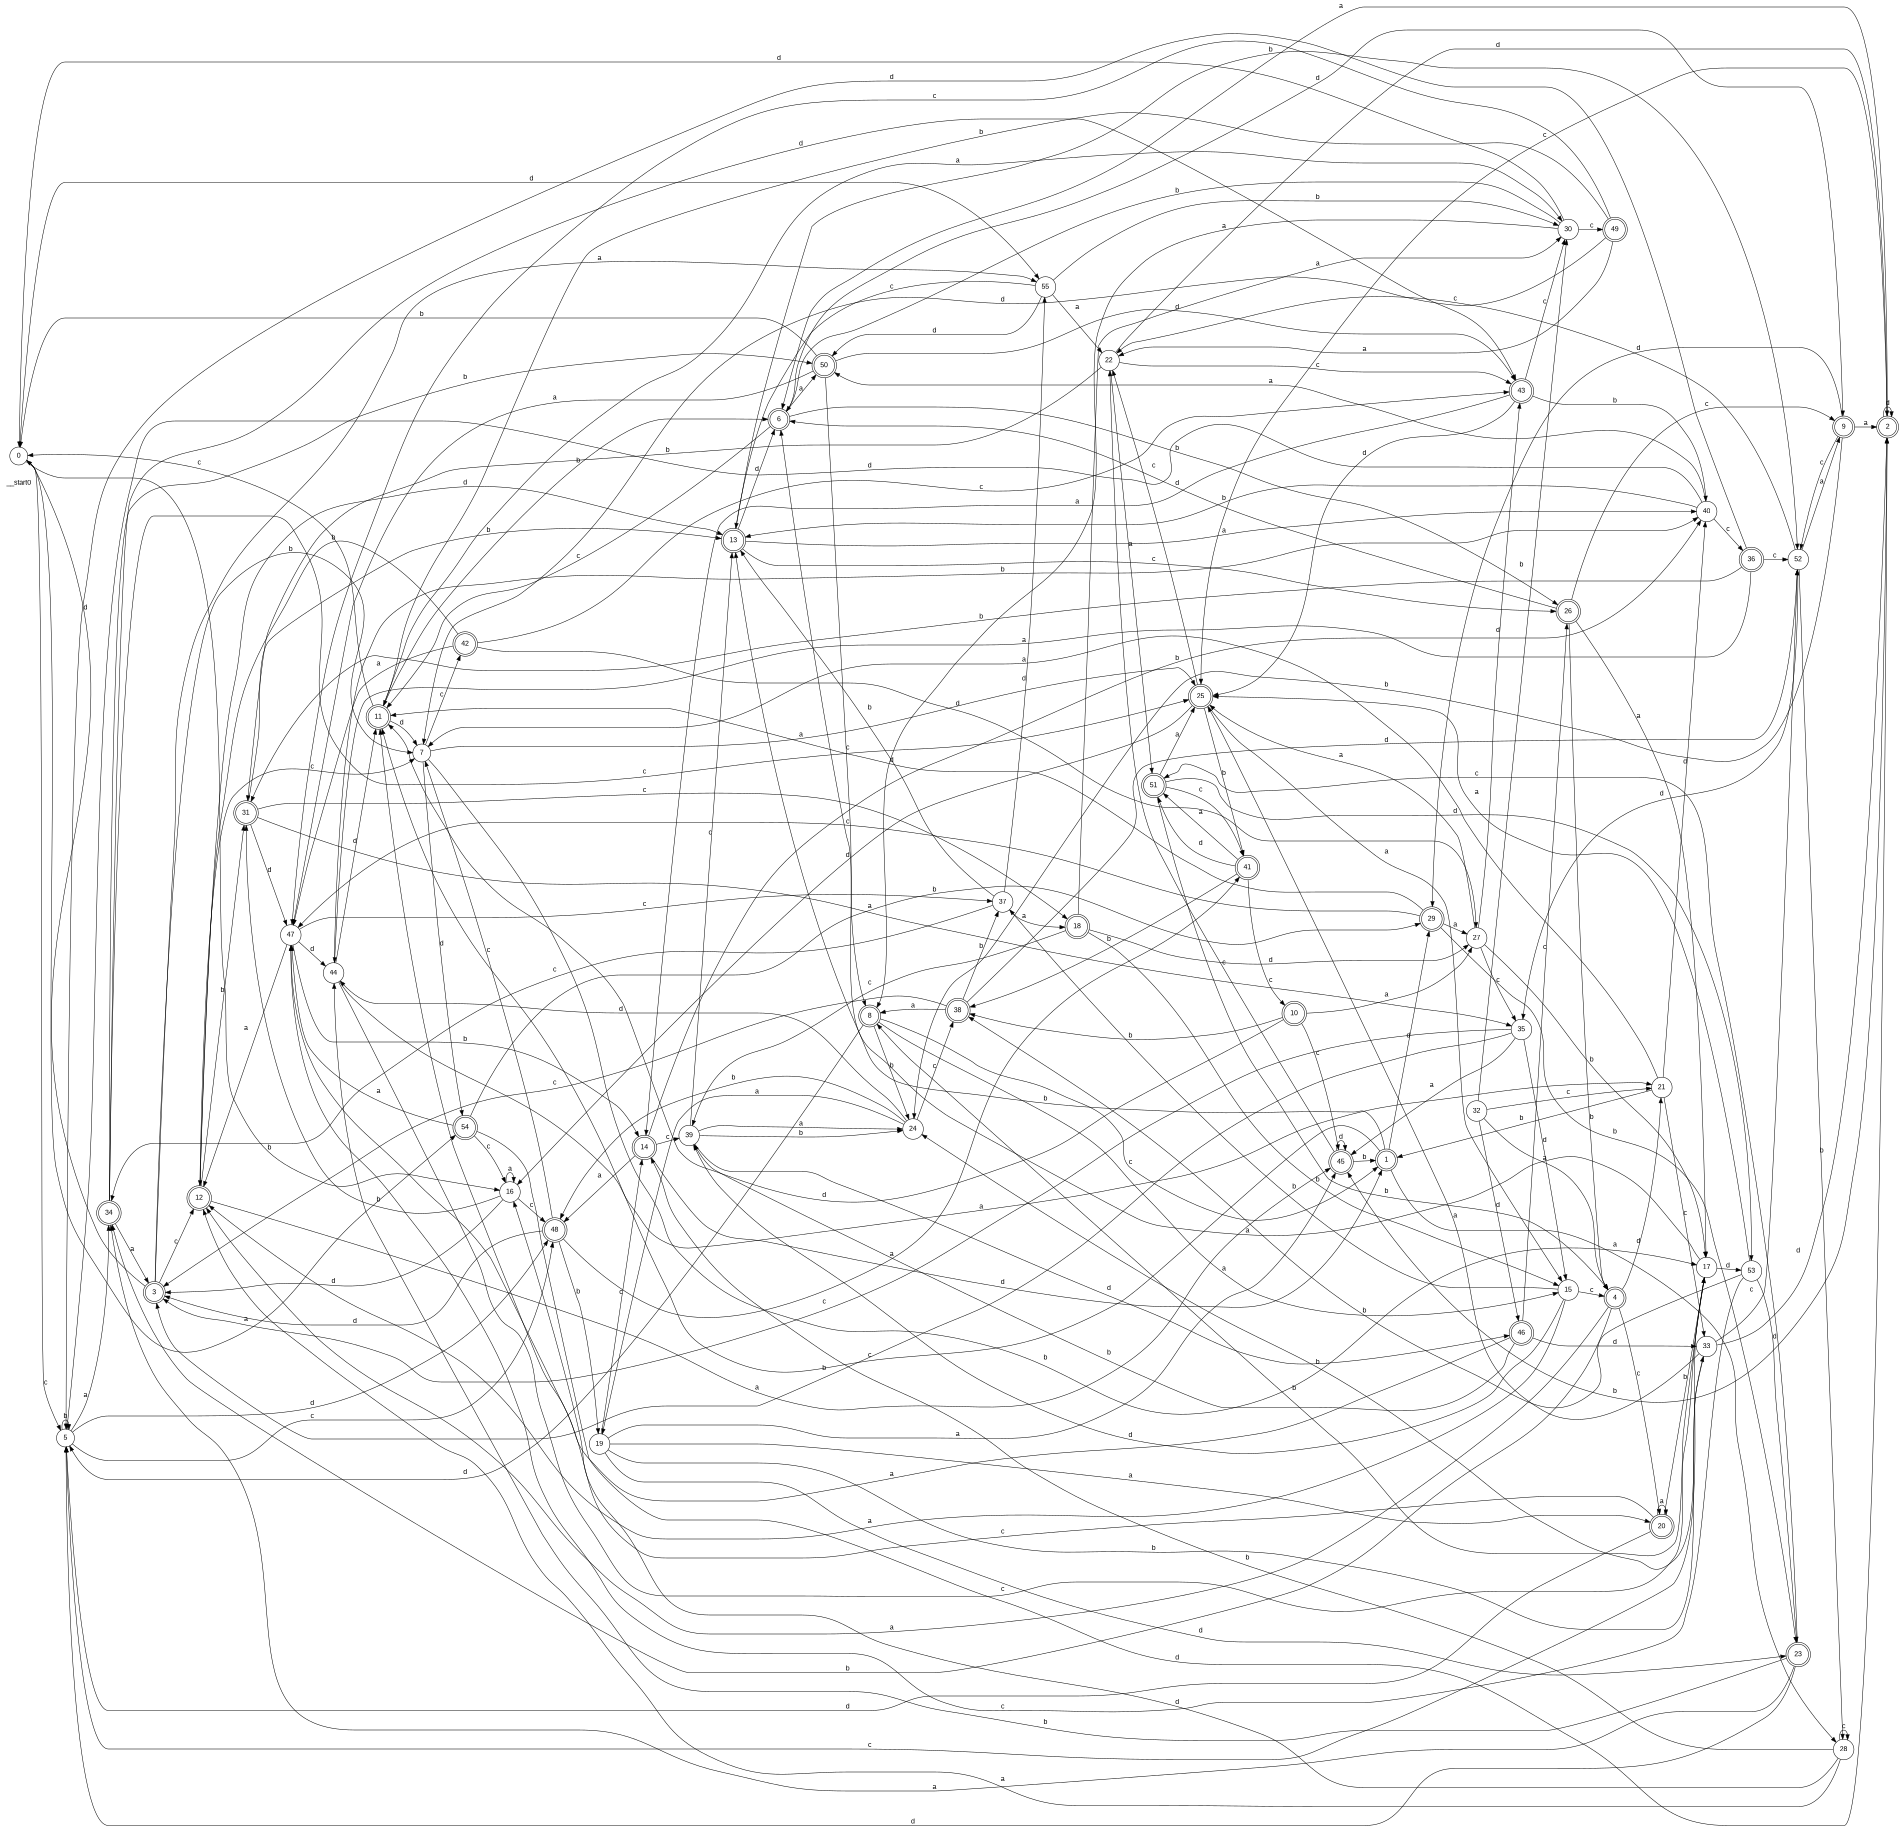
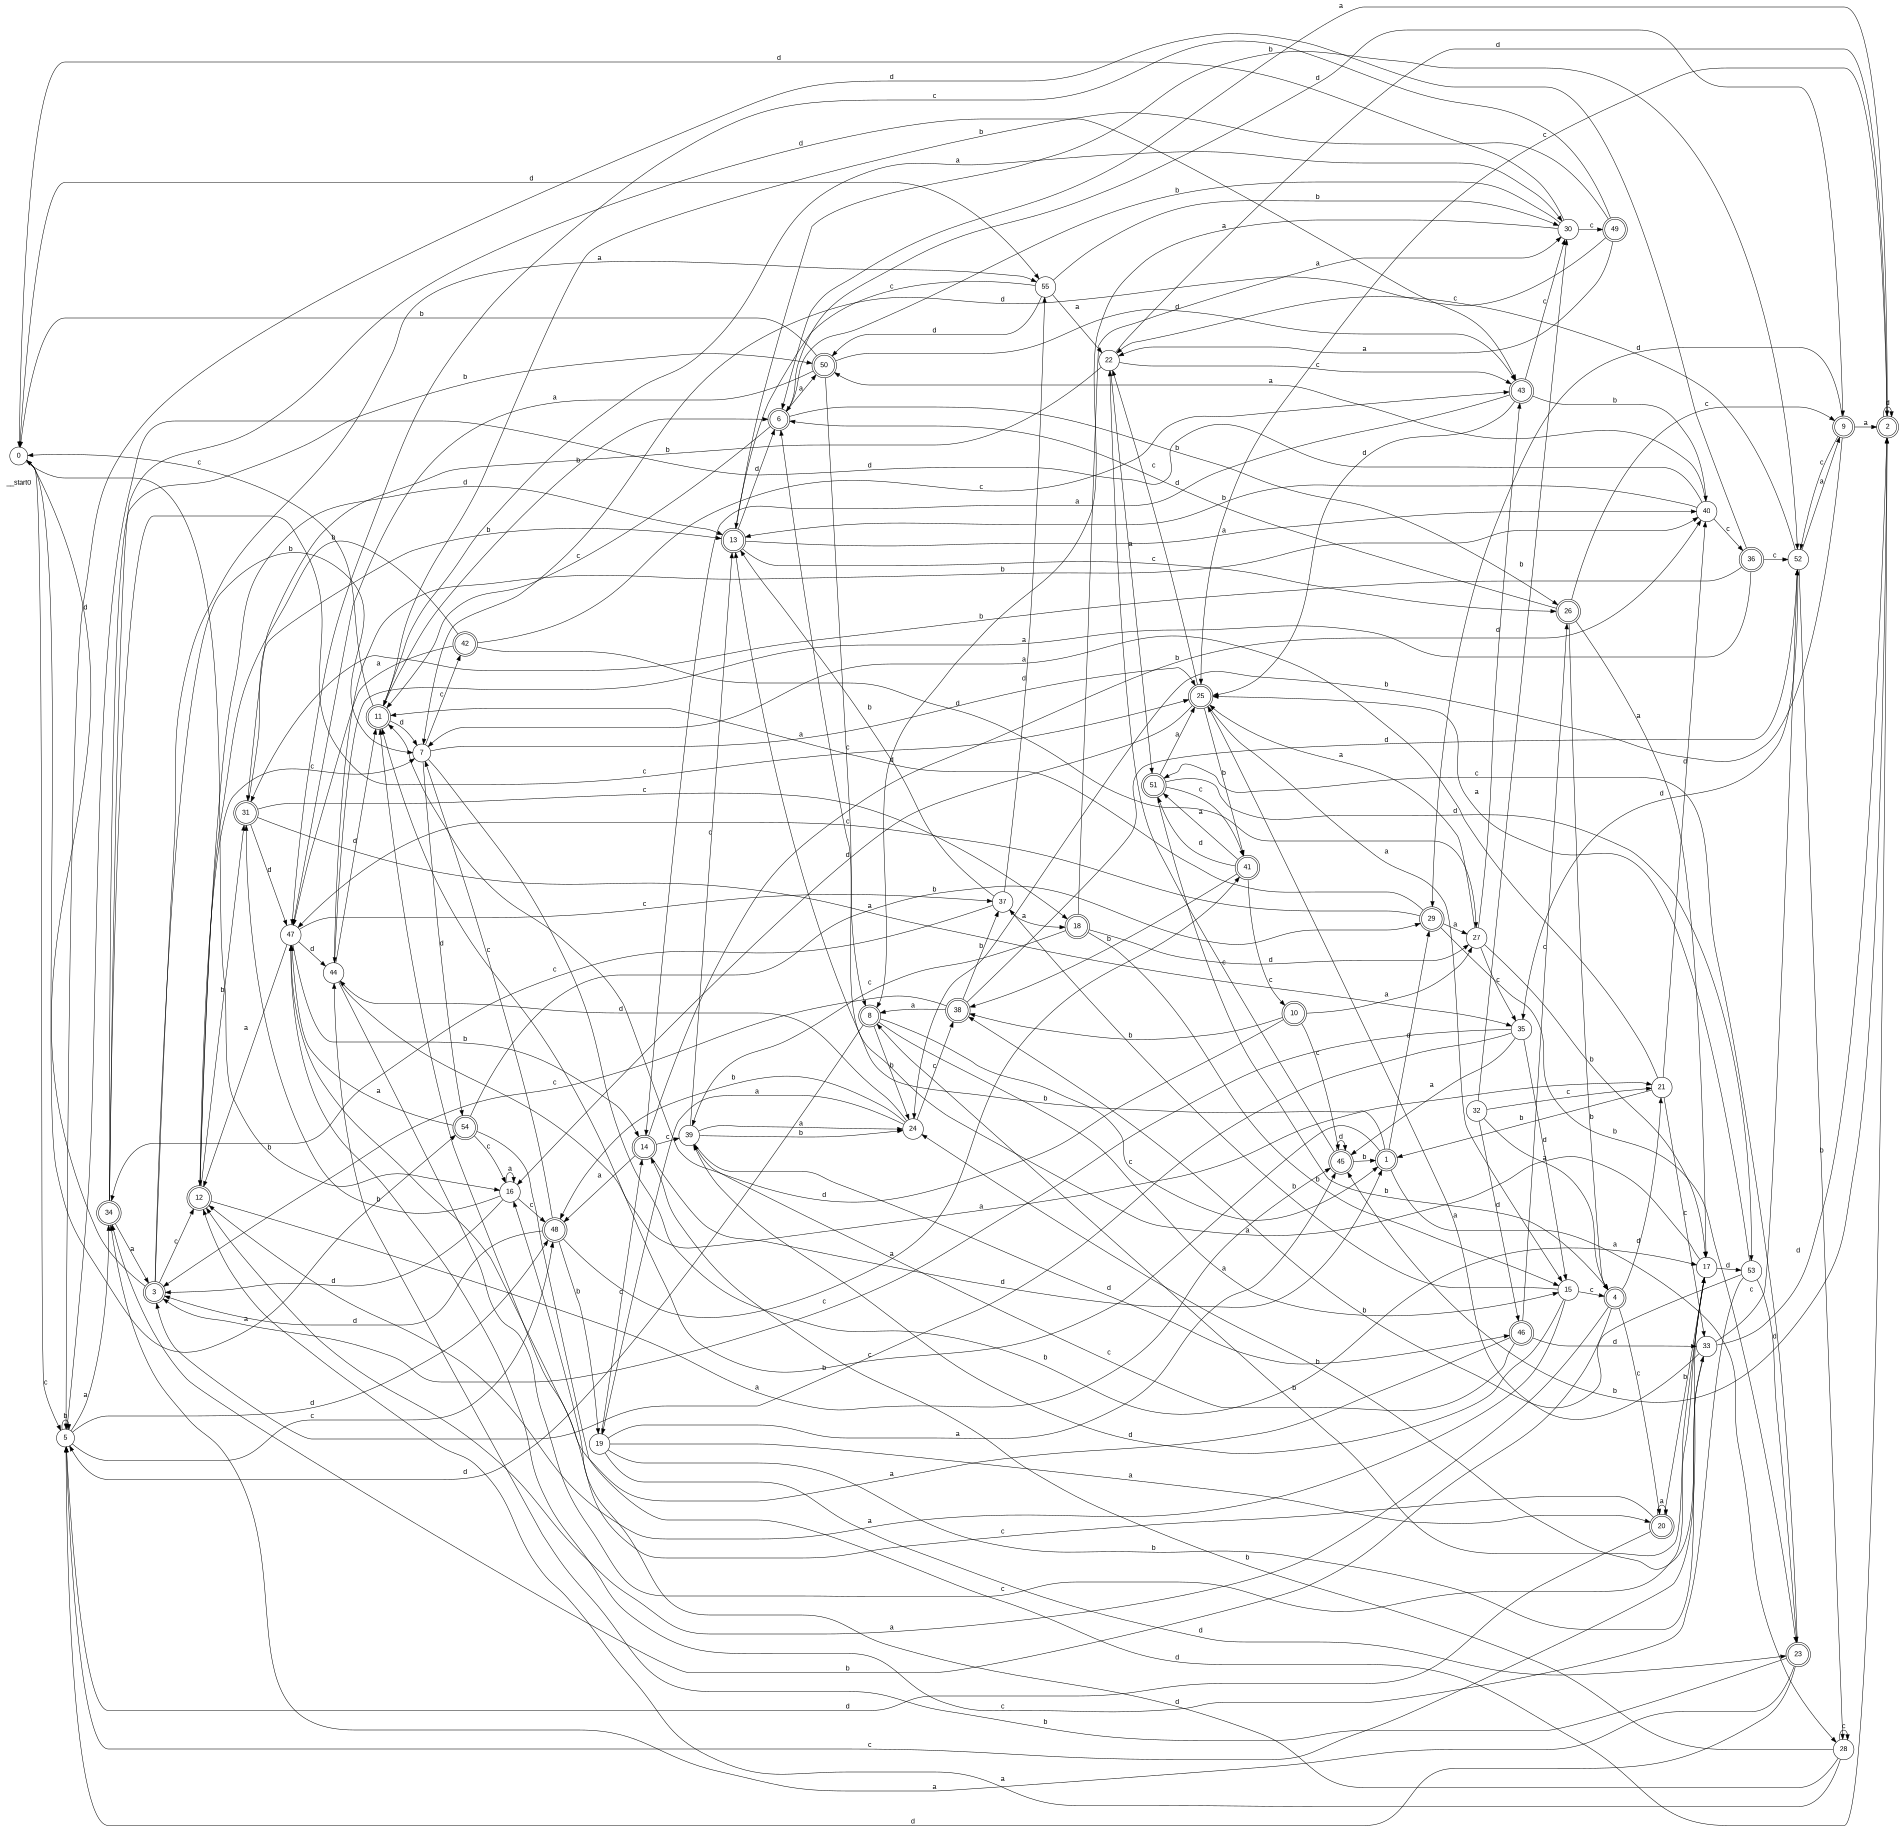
(1109, 1353) -> (1109, 1353)
